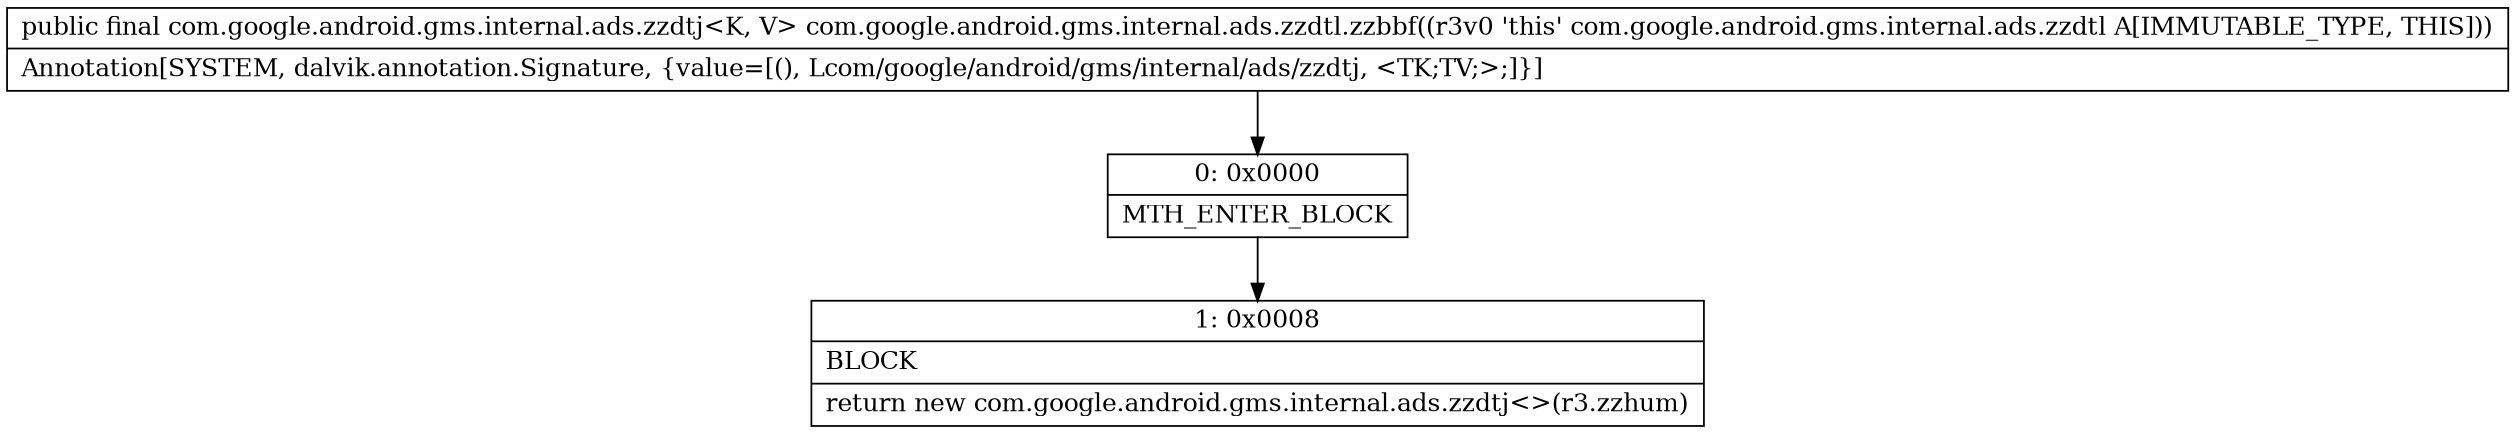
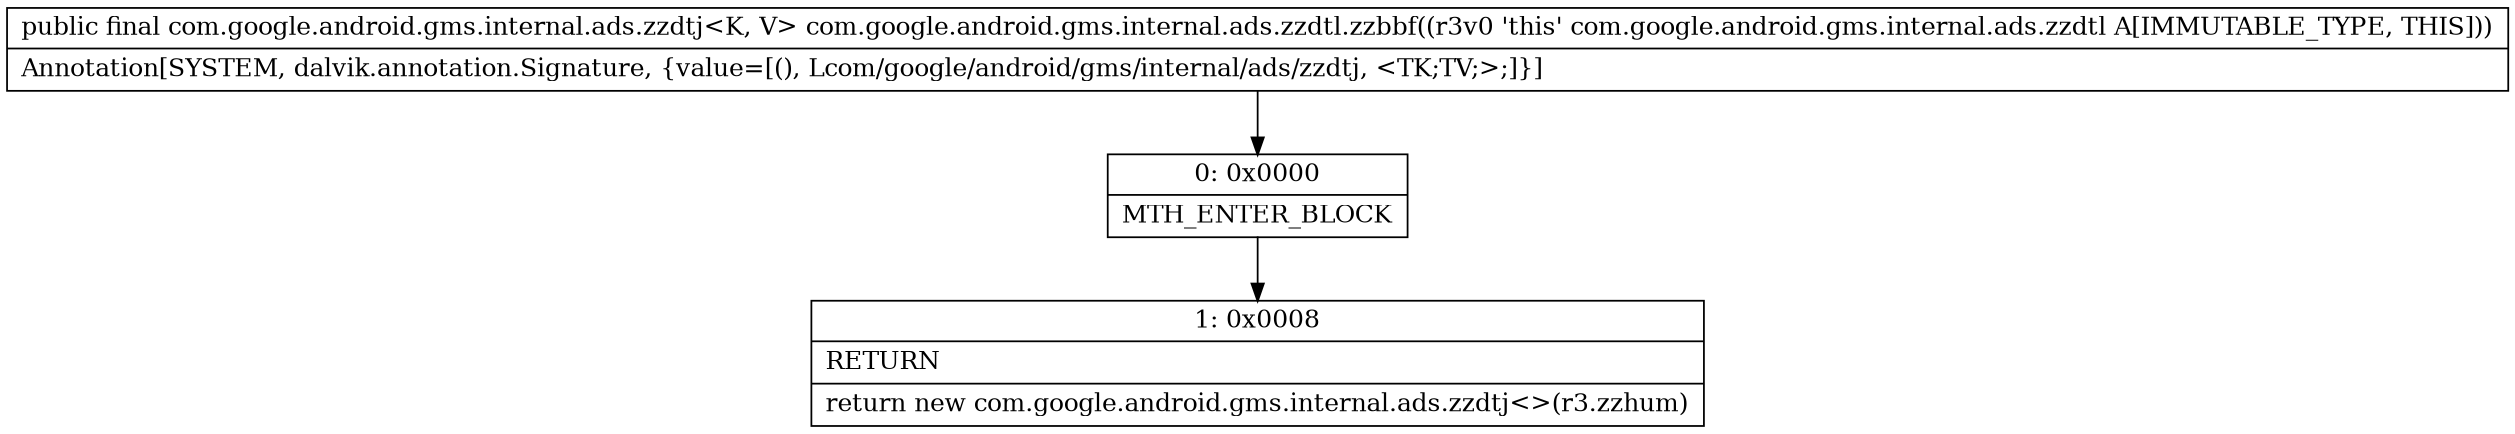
(871, 362) -> (883, 362)
